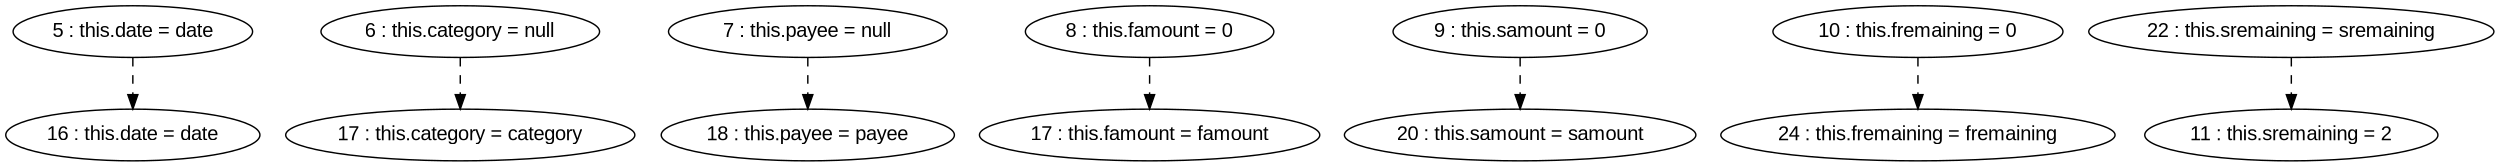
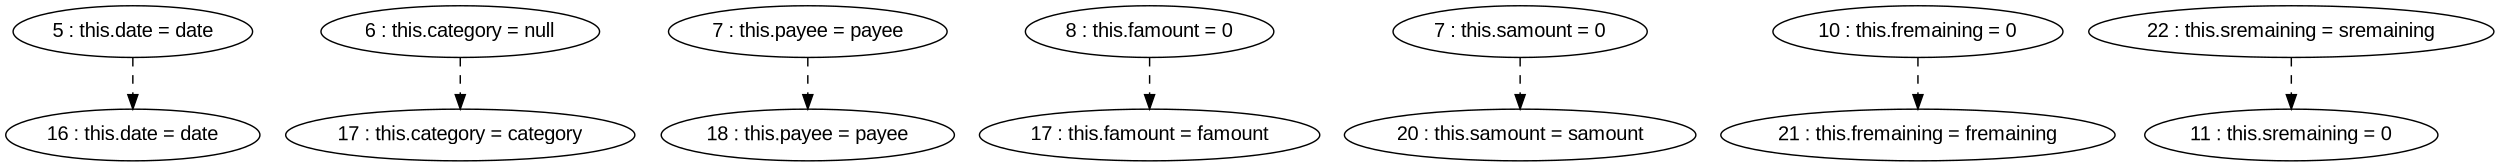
(808, 32) -> (808, 32)
(1520, 32) -> (1520, 32)
(1918, 135) -> (1918, 135)
(2291, 135) -> (2291, 135)
